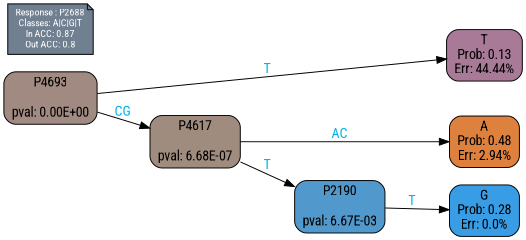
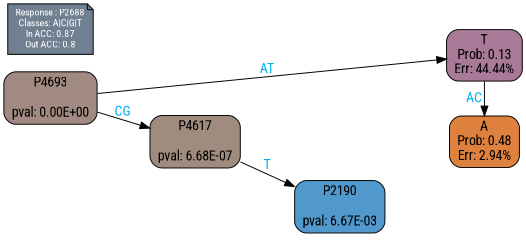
(267, 69) -> (267, 69)
(340, 142) -> (484, 94)
(484, 211) -> none
